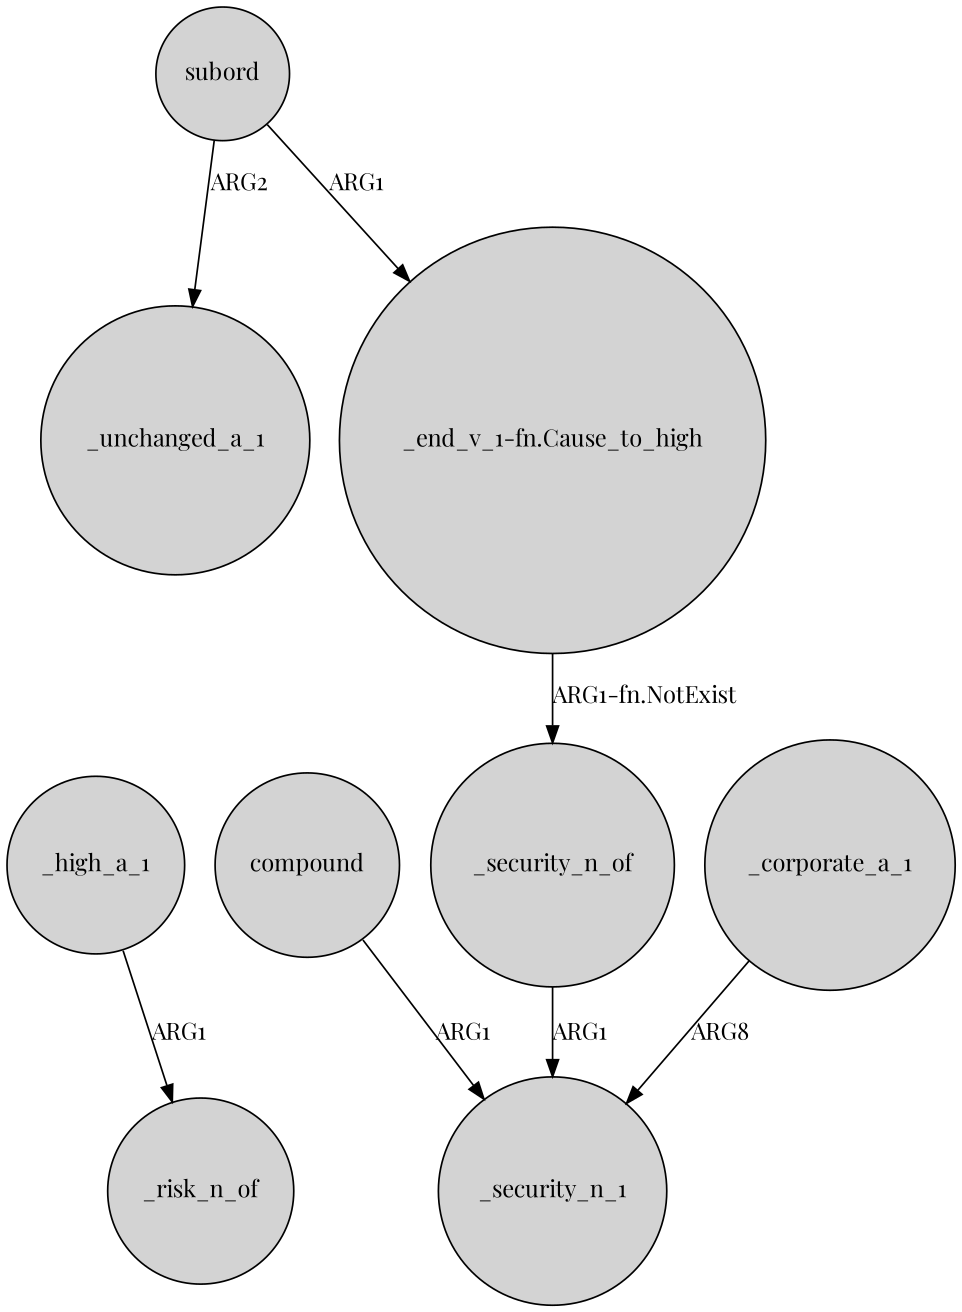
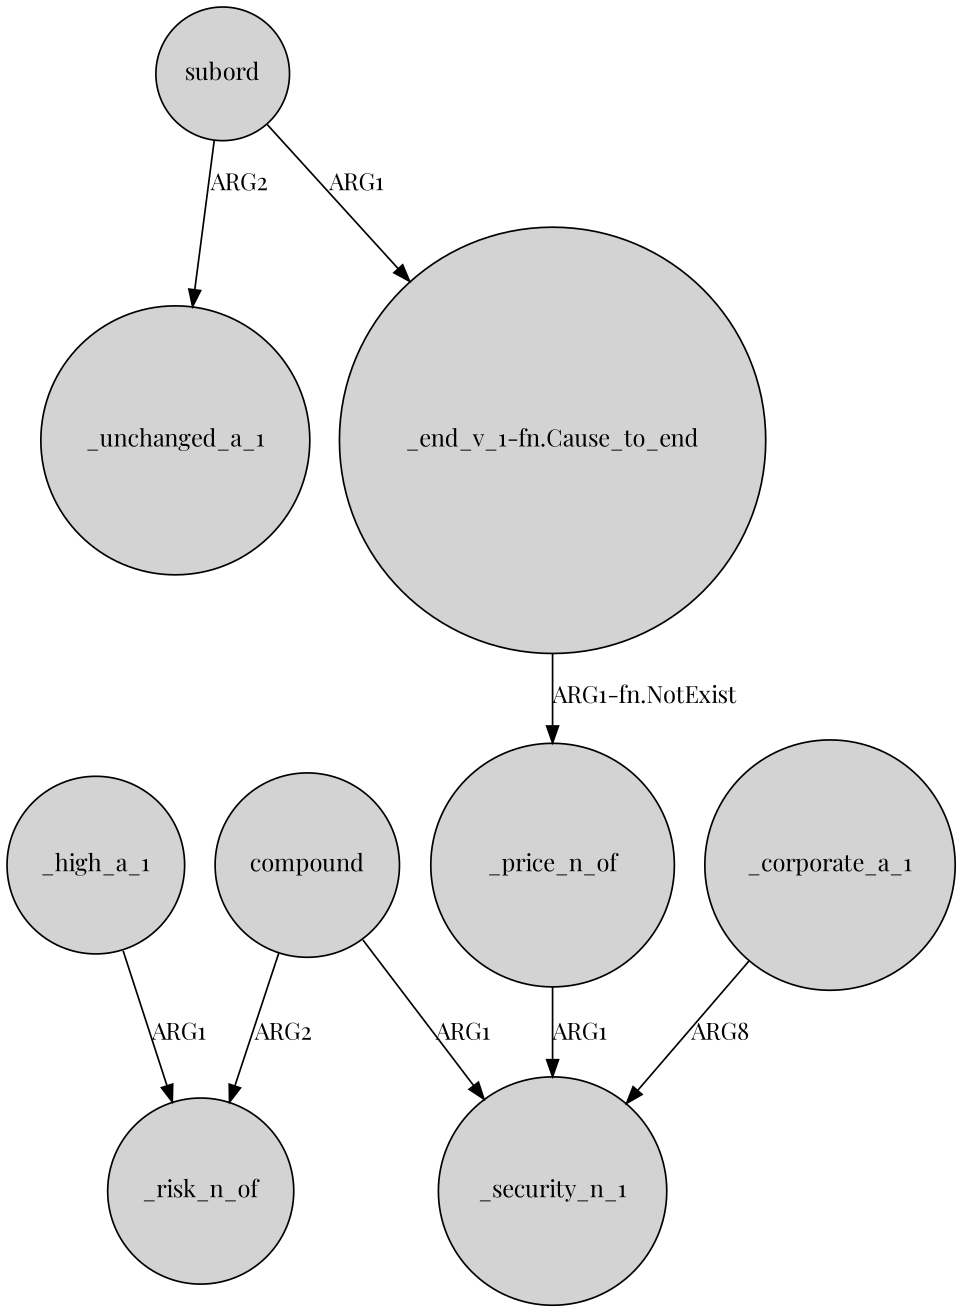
(553, 440) -> (553, 440)
(553, 865) -> (553, 865)
none -> (257, 1020)
